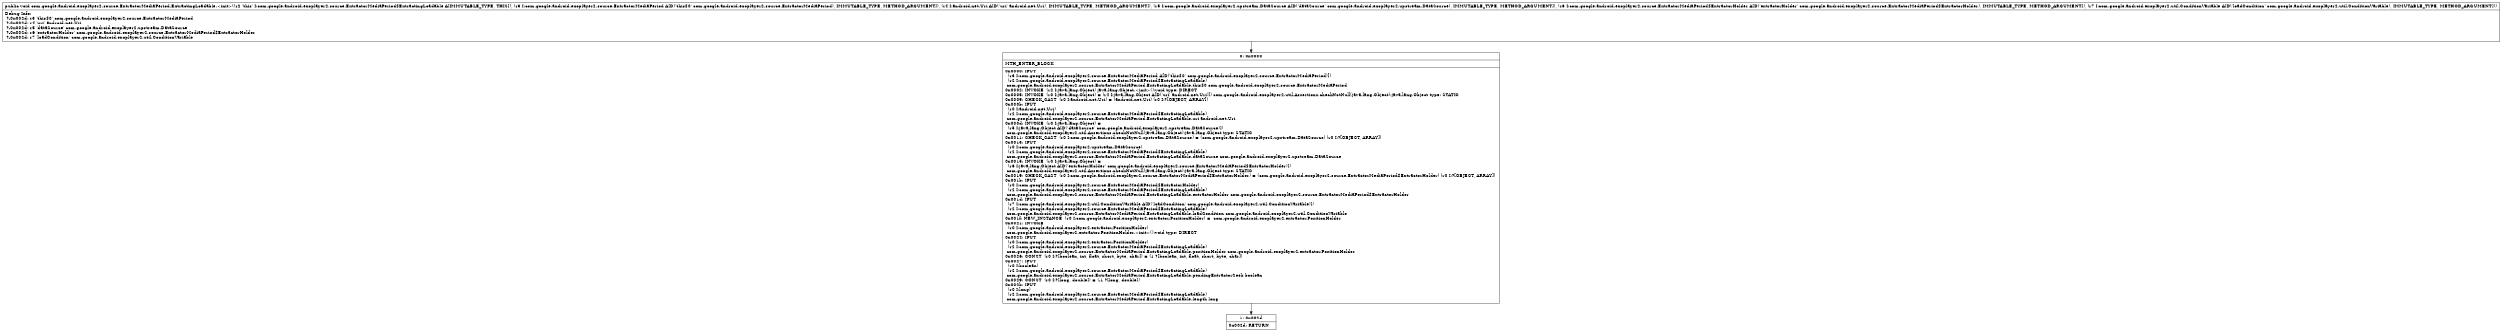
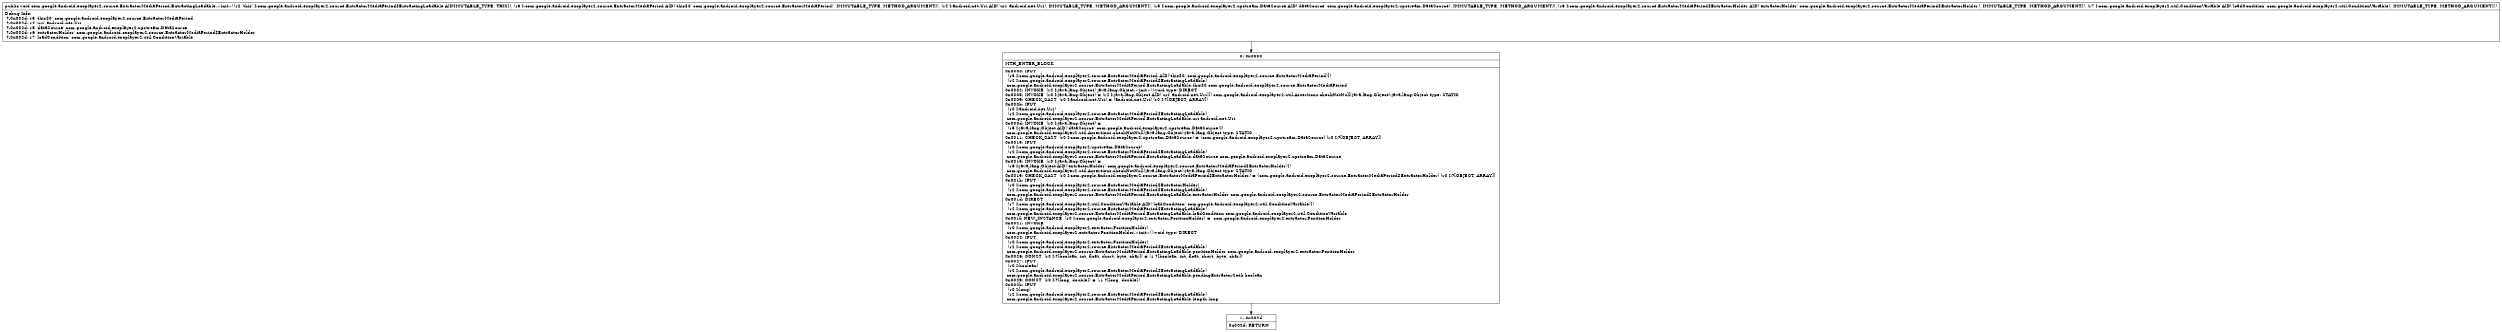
(1022, 200) -> (1026, 200)
